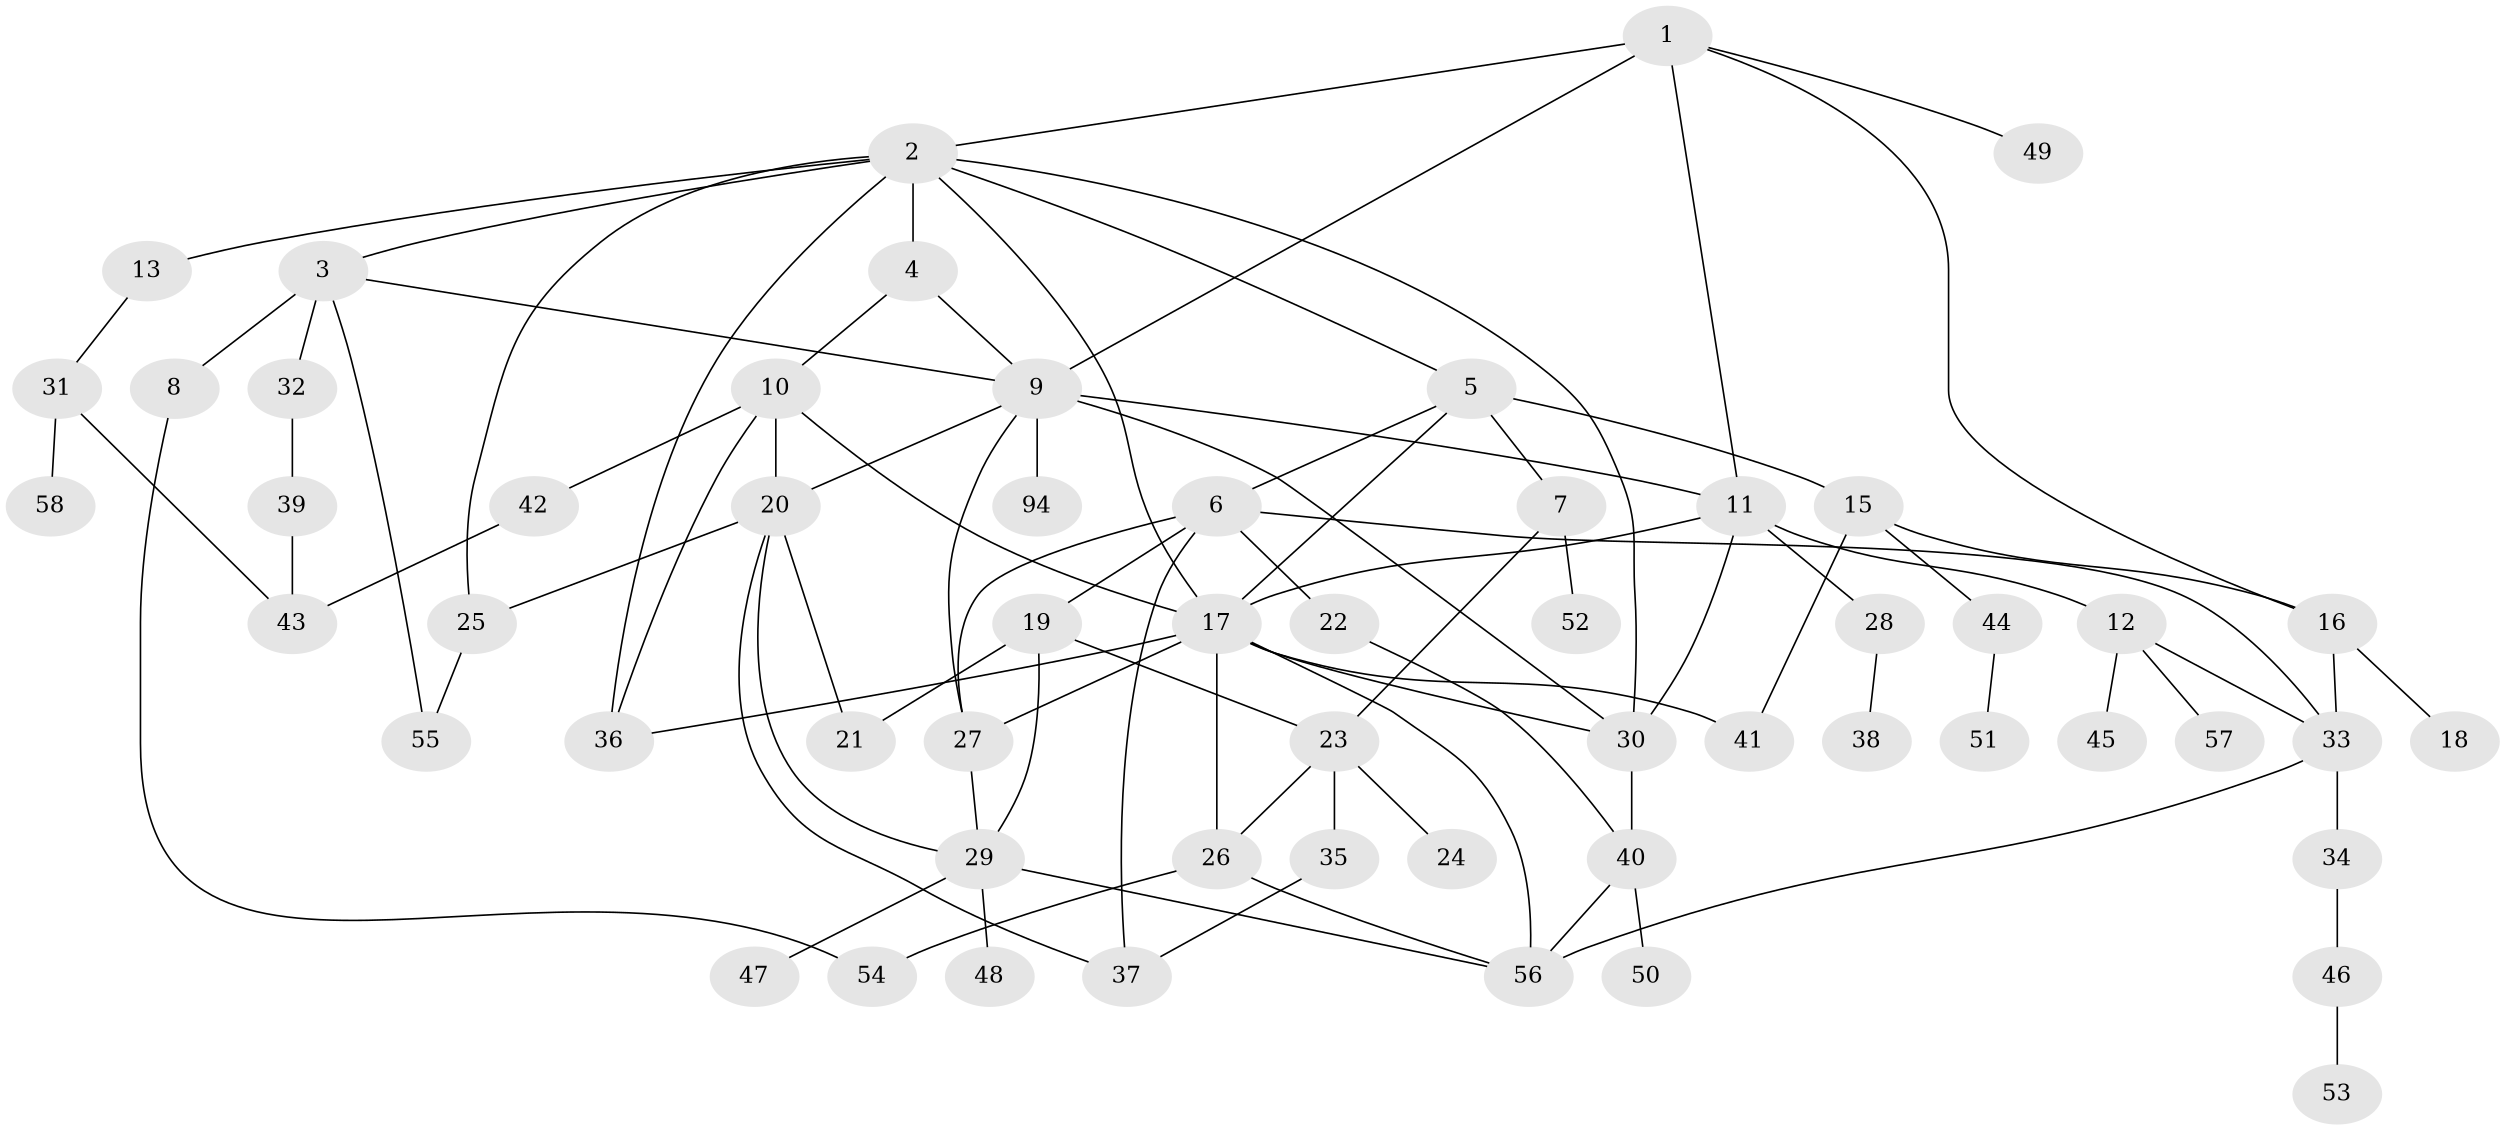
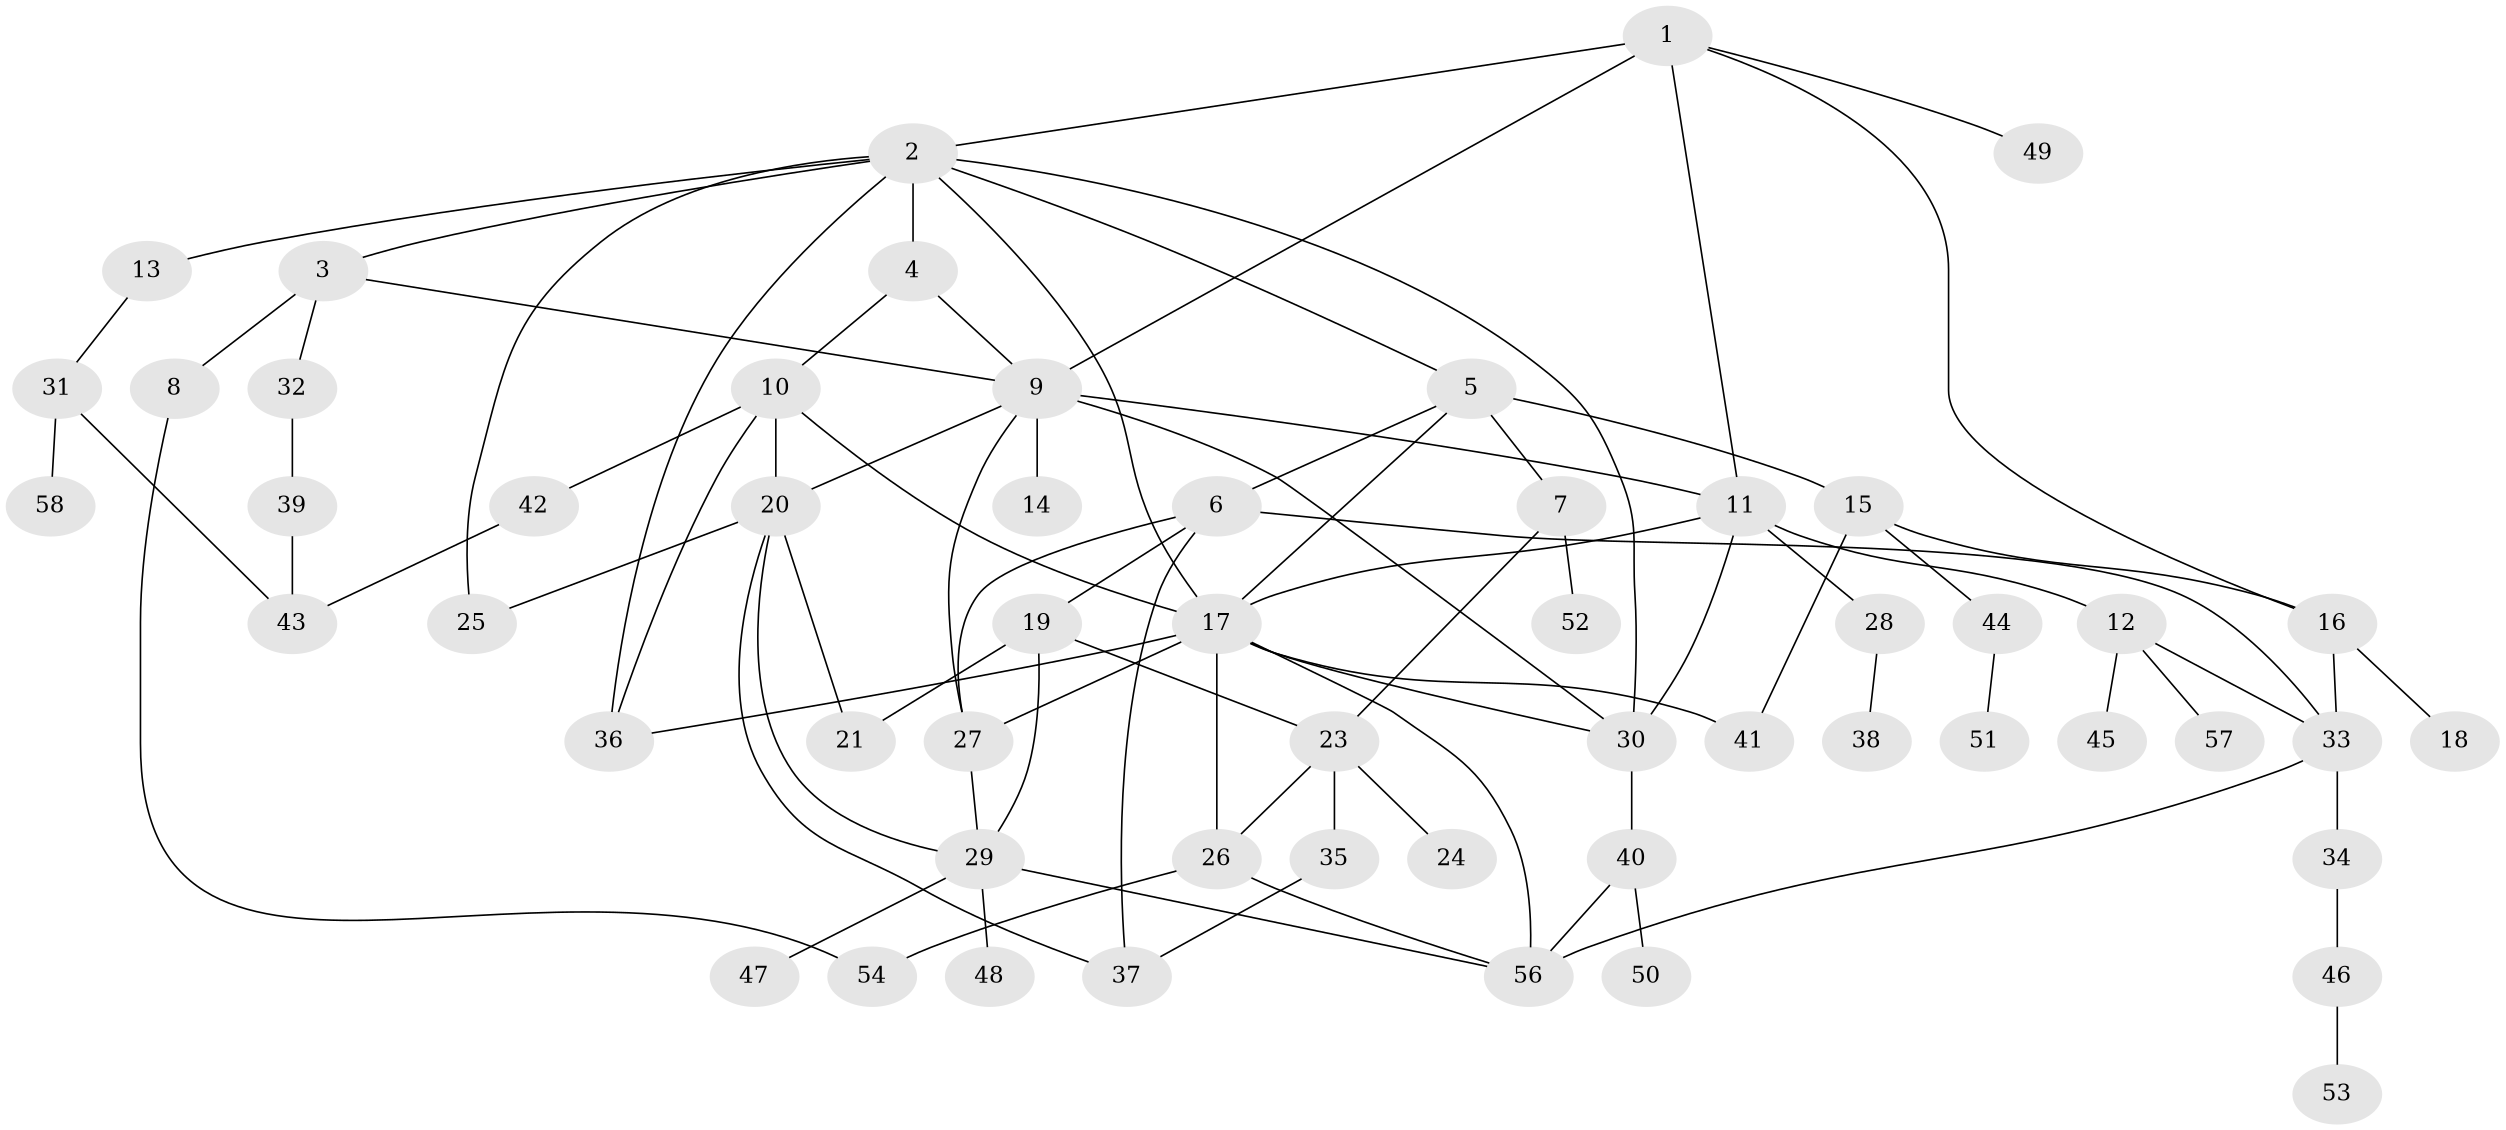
(1037, 506) -> (1037, 506)
(1334, 624) -> none
(426, 742) -> none
